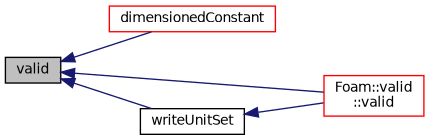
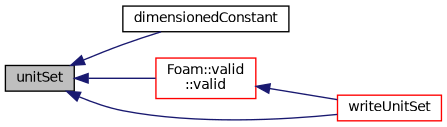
(192, 19) -> (206, 19)
(33, 70) -> (40, 78)
(291, 108) -> (303, 94)
(192, 122) -> (389, 108)
